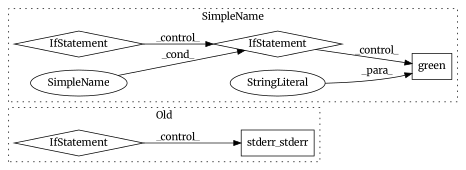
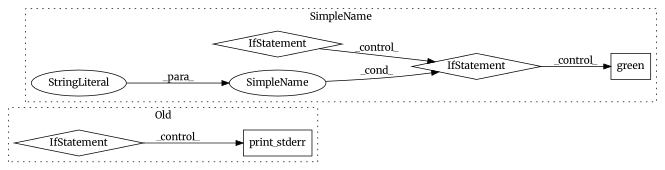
(365, 81) -> (174, 83)
(278, 143) -> (278, 143)
